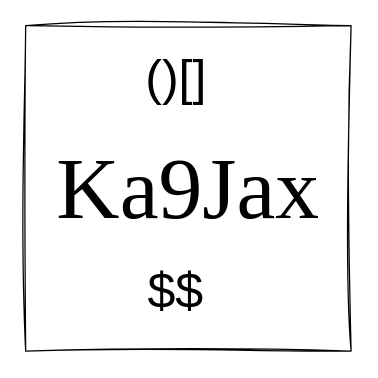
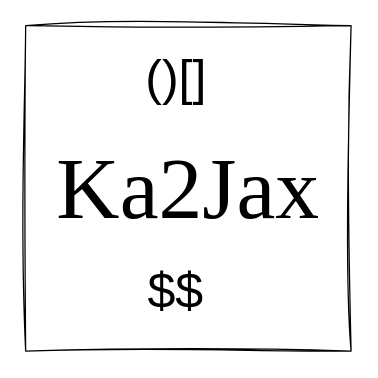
(188, 188) -> (188, 188)
